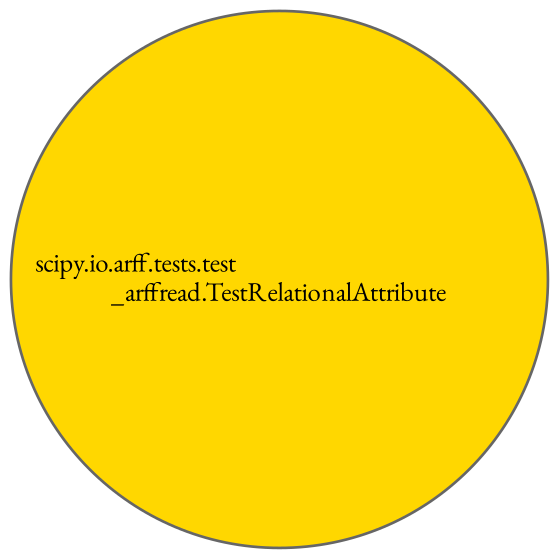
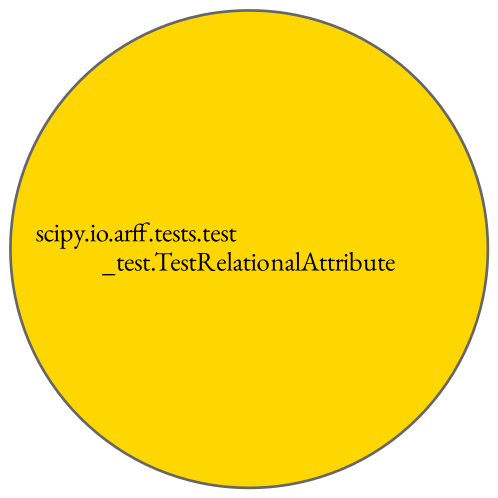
(279, 279) -> (249, 249)
